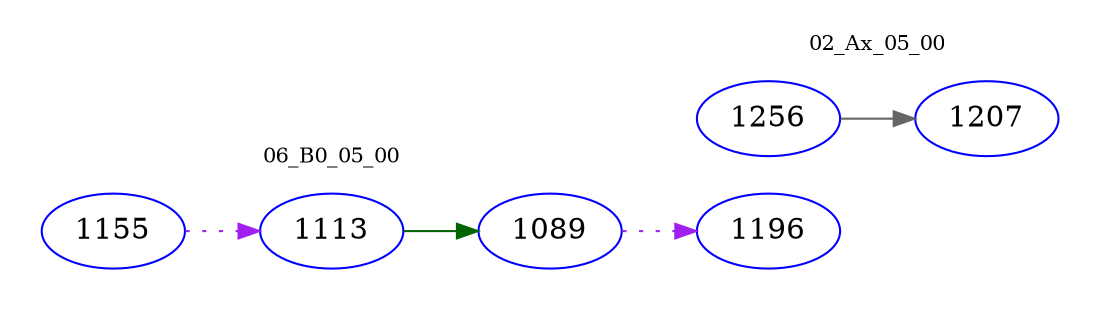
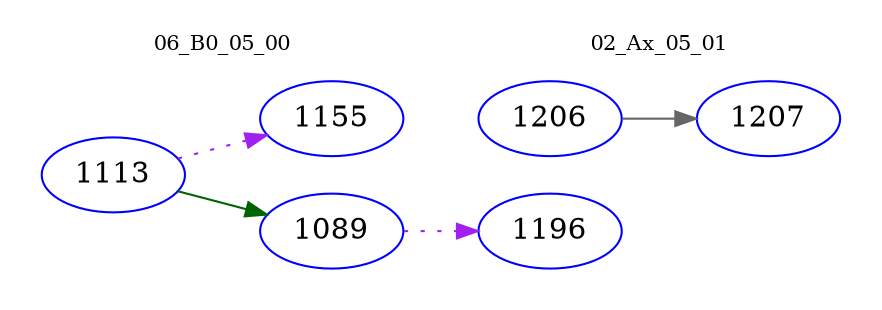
(878, 45) -> (659, 45)
(769, 119) -> (550, 119)
(212, 231) -> (212, 150)
